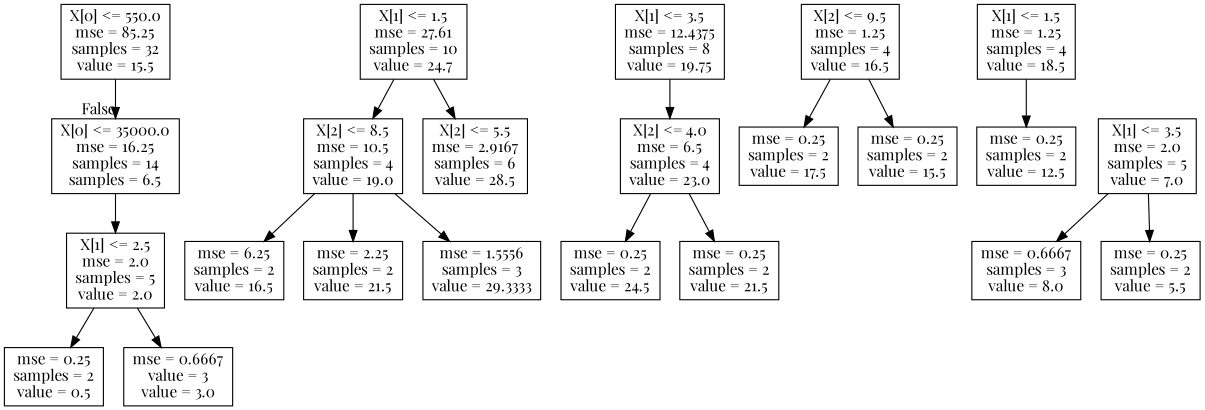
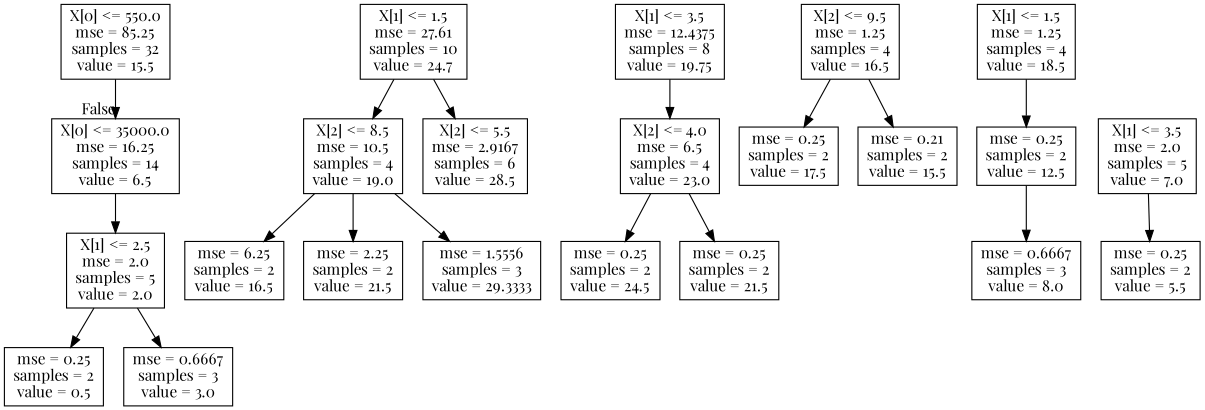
(116, 156) -> (116, 156)
(908, 156) -> (908, 156)
(1086, 214) -> (1026, 208)
(178, 377) -> (178, 377)
